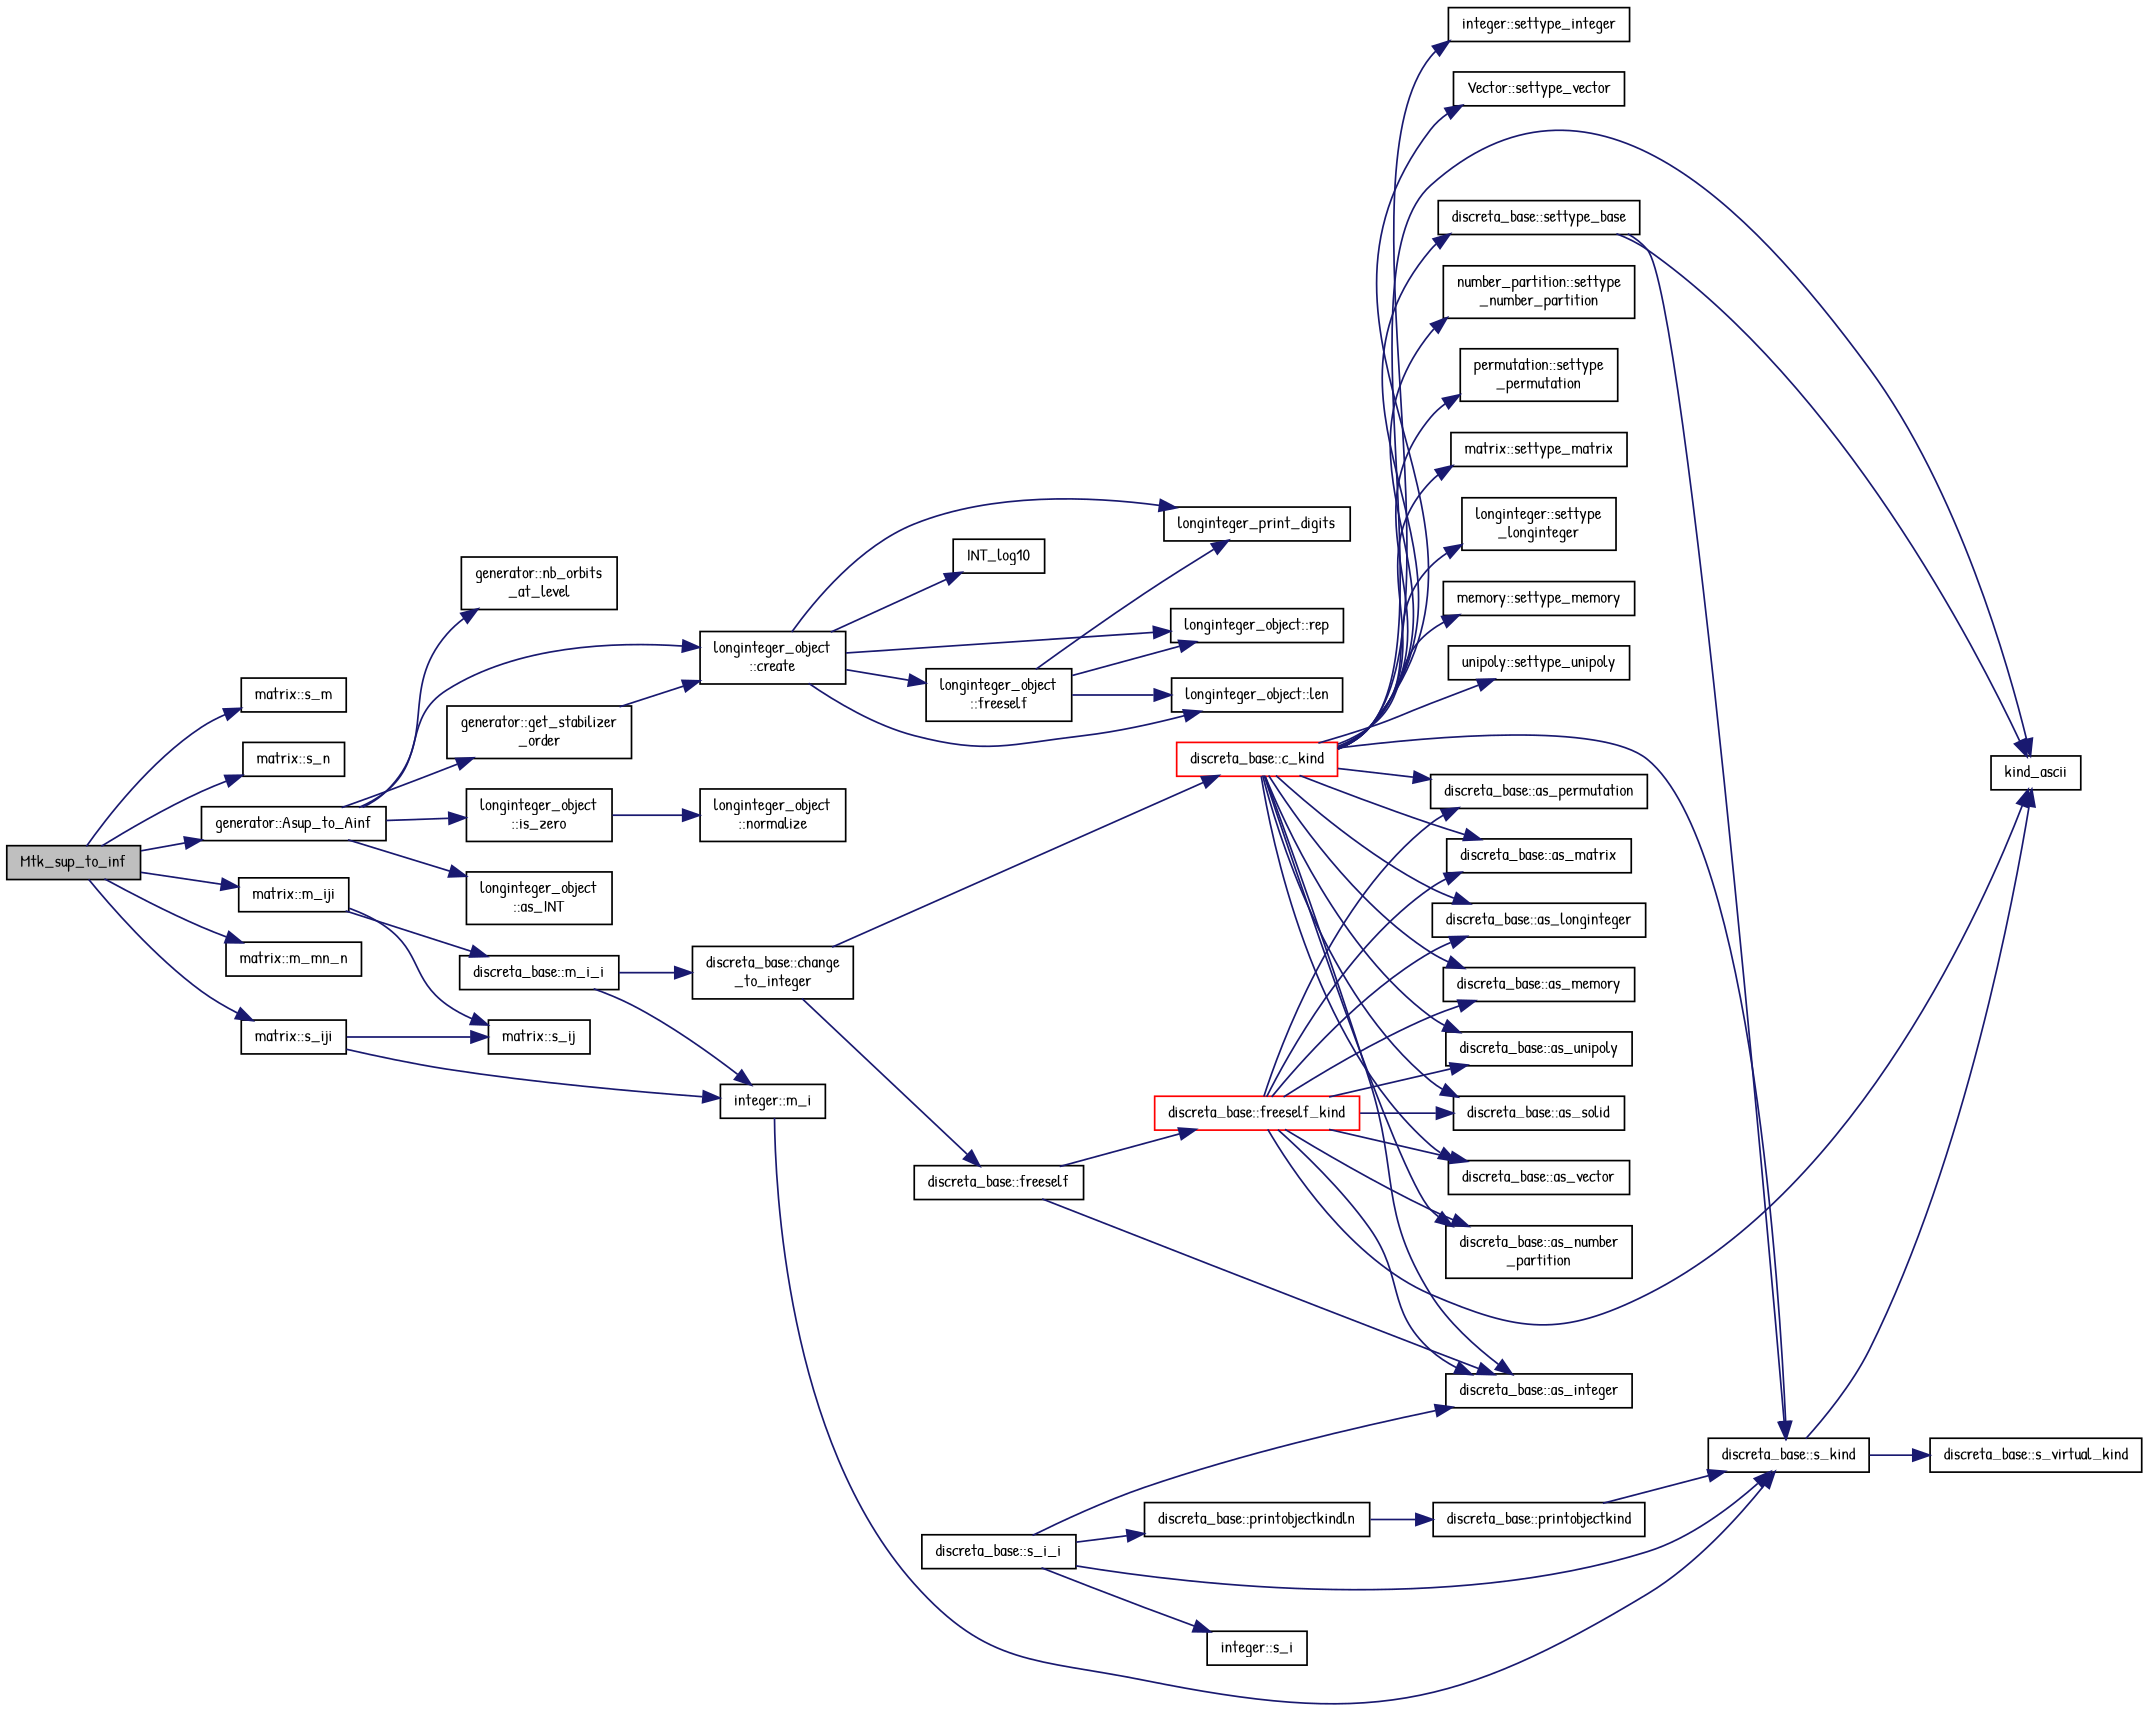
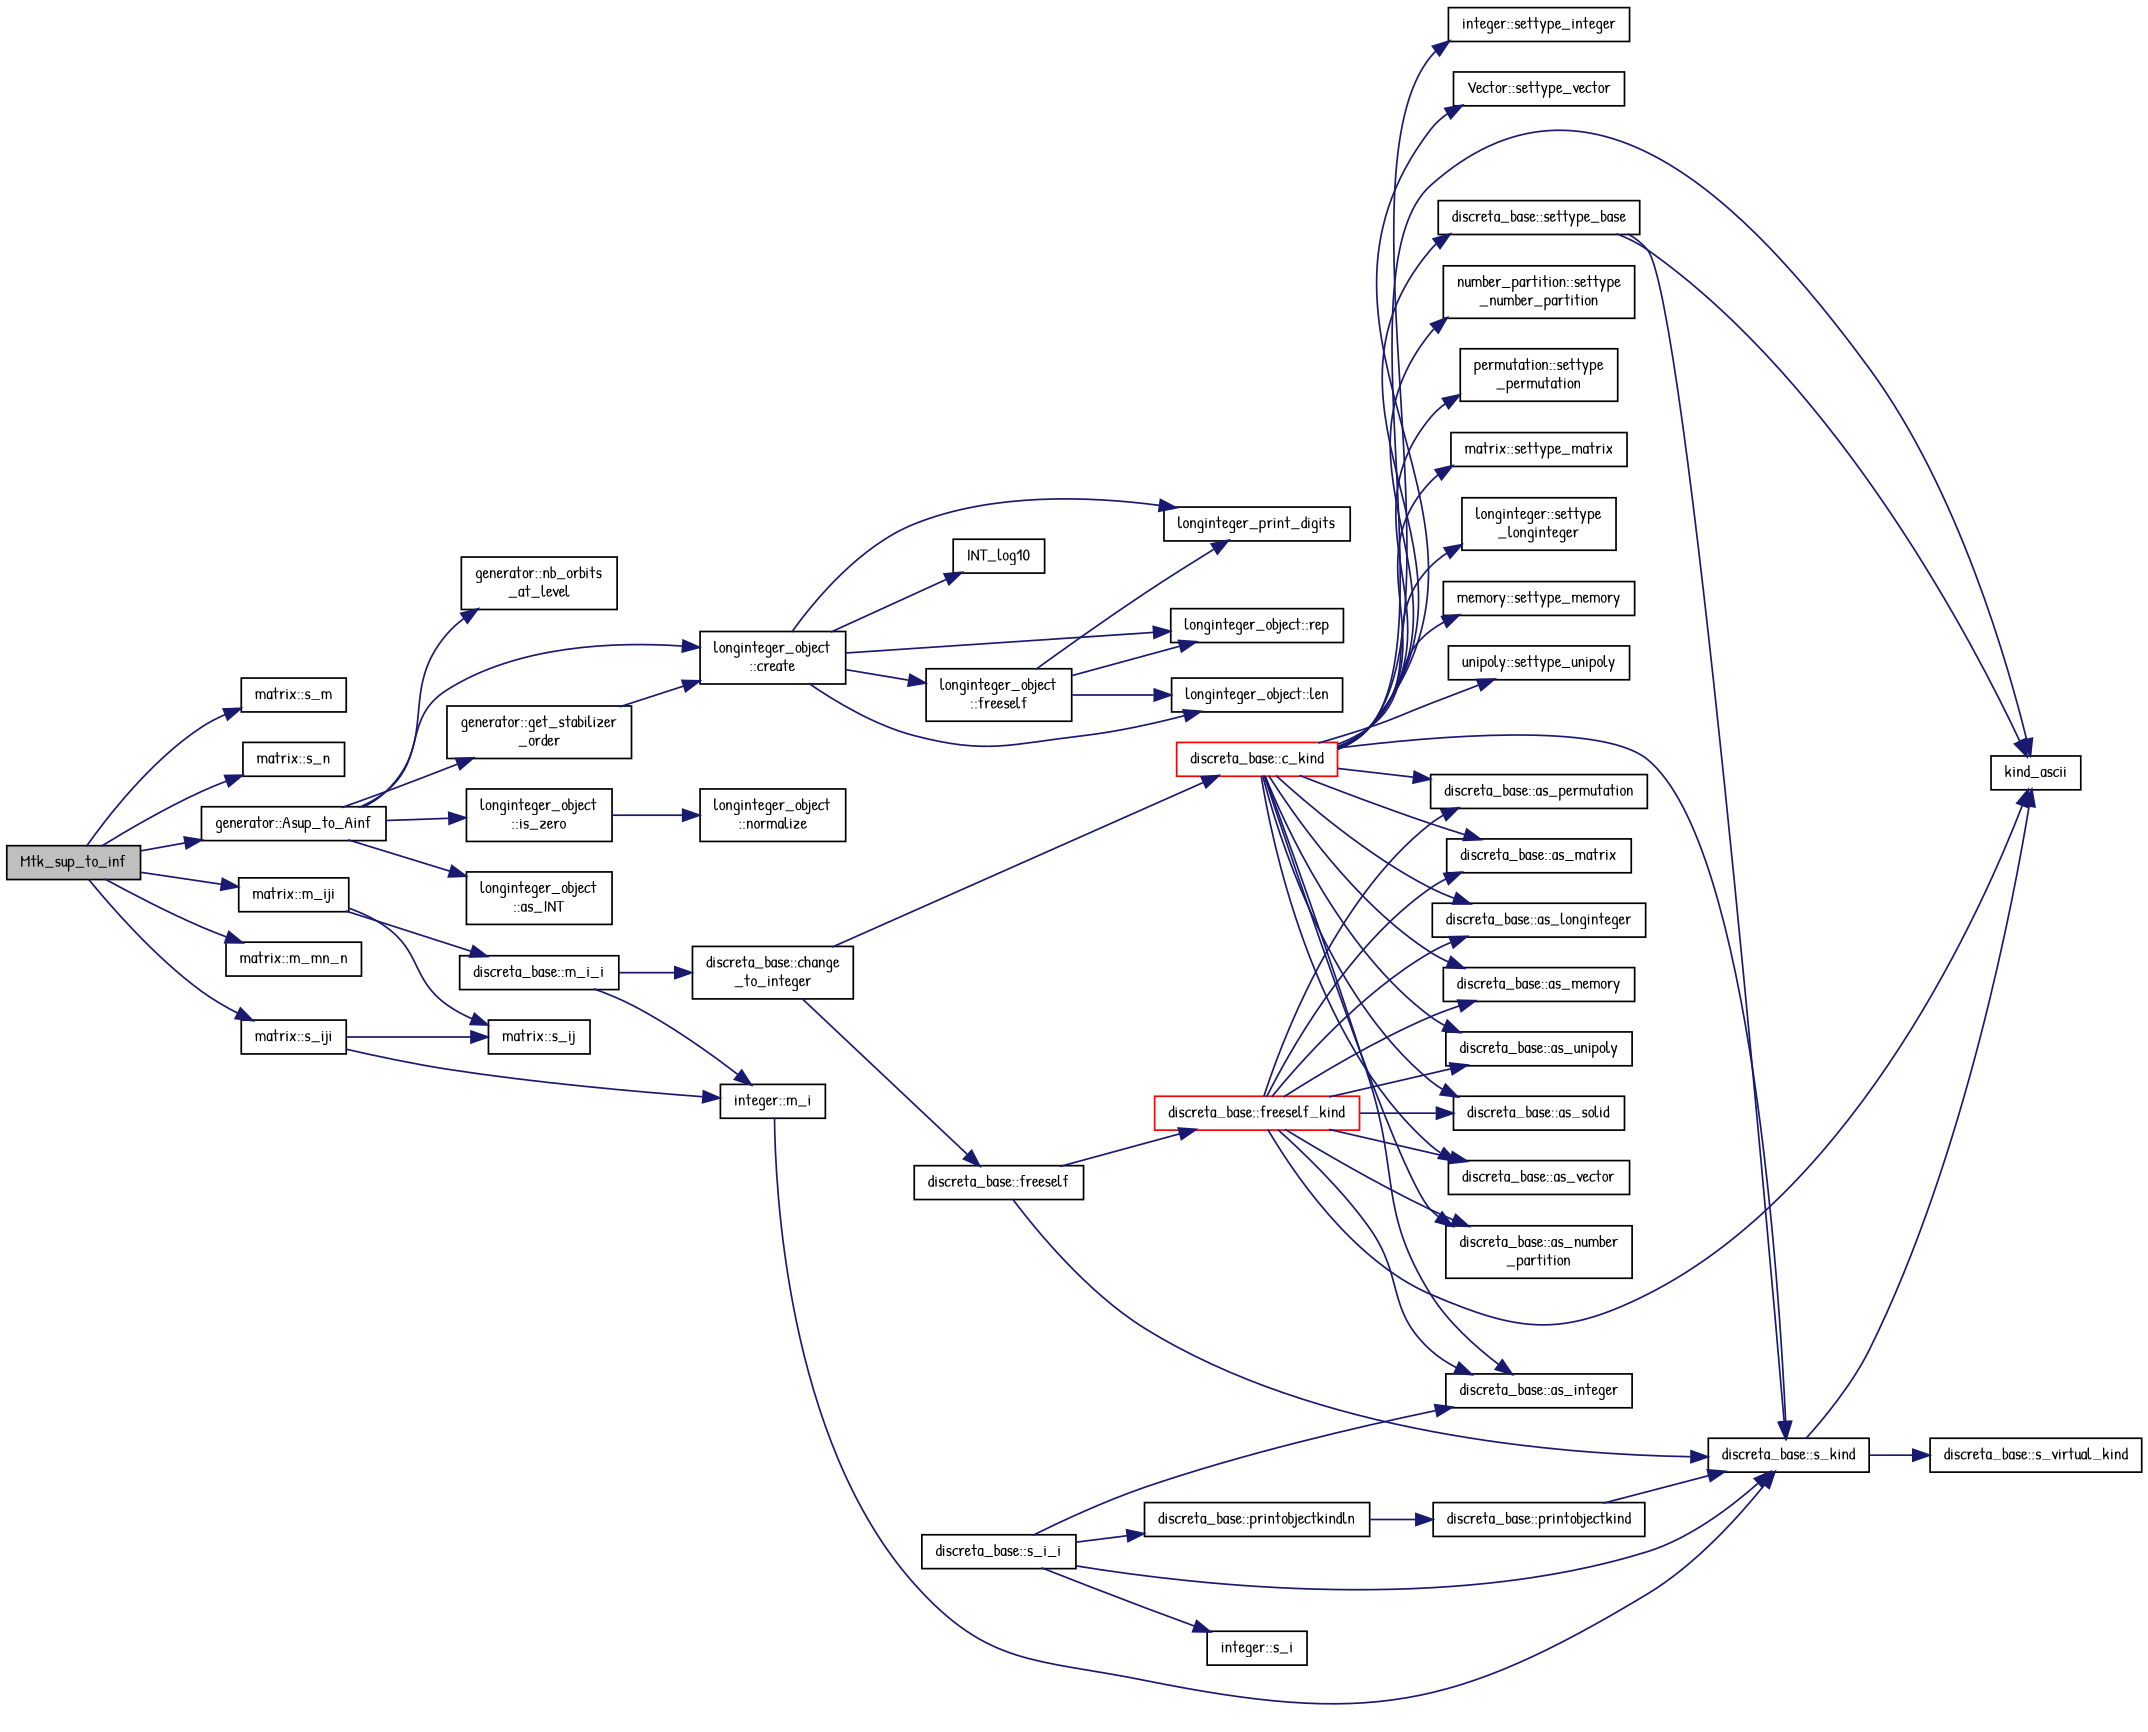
(1260, 1284) -> (1319, 1404)
